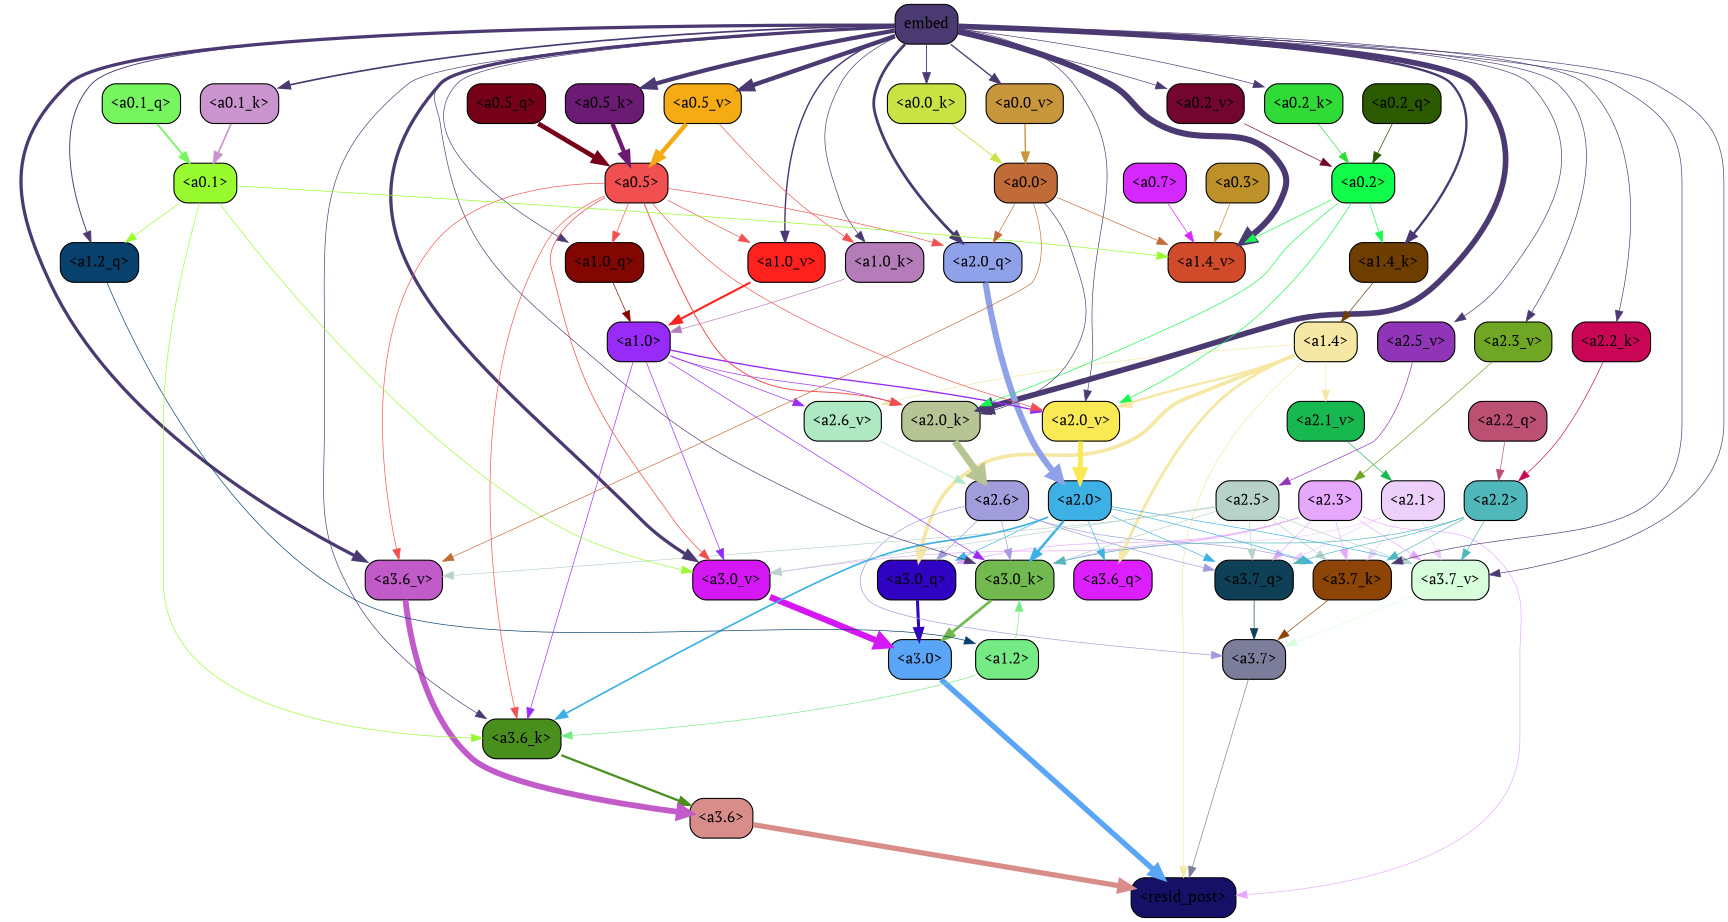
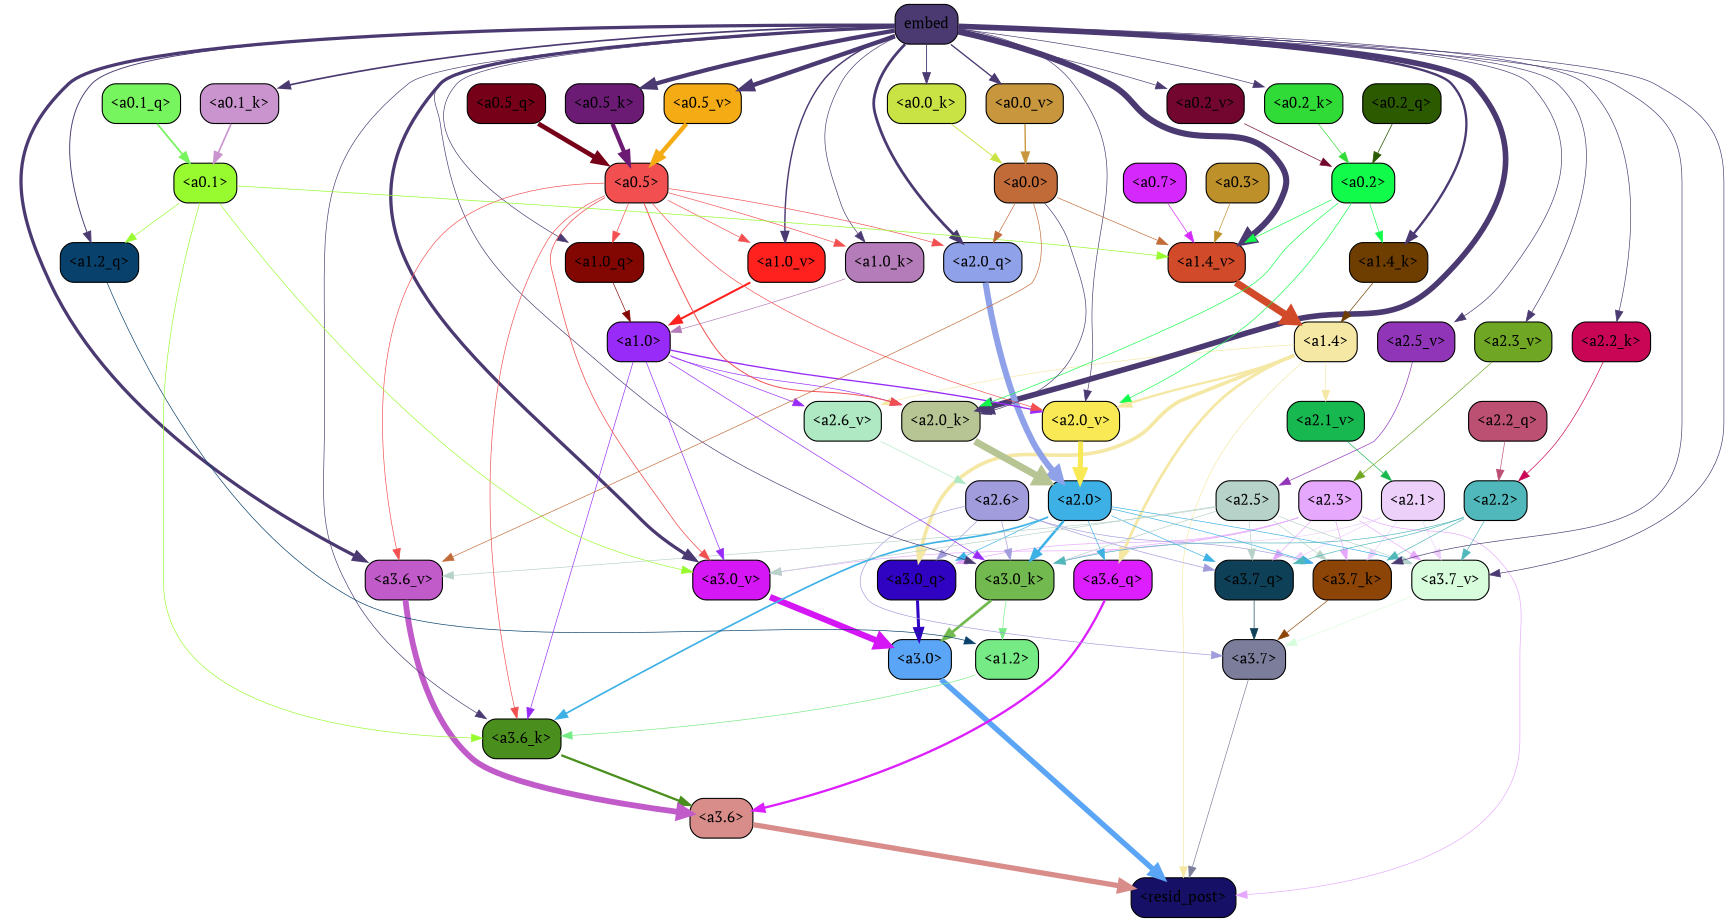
(778, 184) -> (735, 212)
none -> (1261, 299)
(966, 456) -> (1014, 463)
(1018, 625) -> (1004, 614)
none -> (958, 738)
